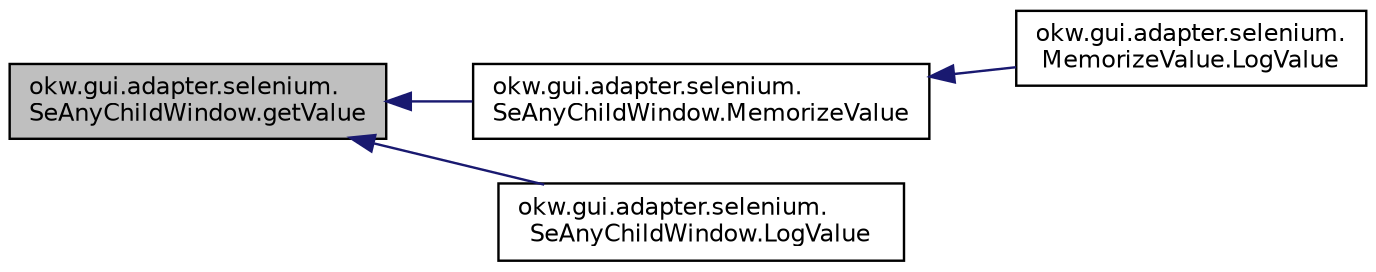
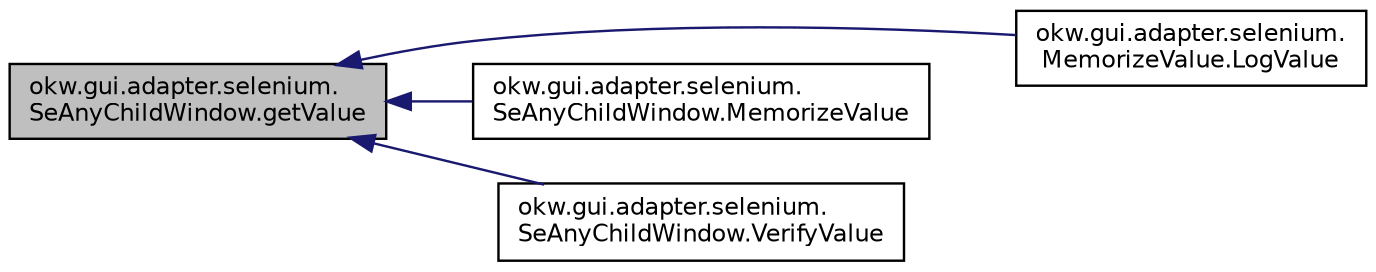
(985, 71) -> (687, 28)
(701, 222) -> (701, 222)
